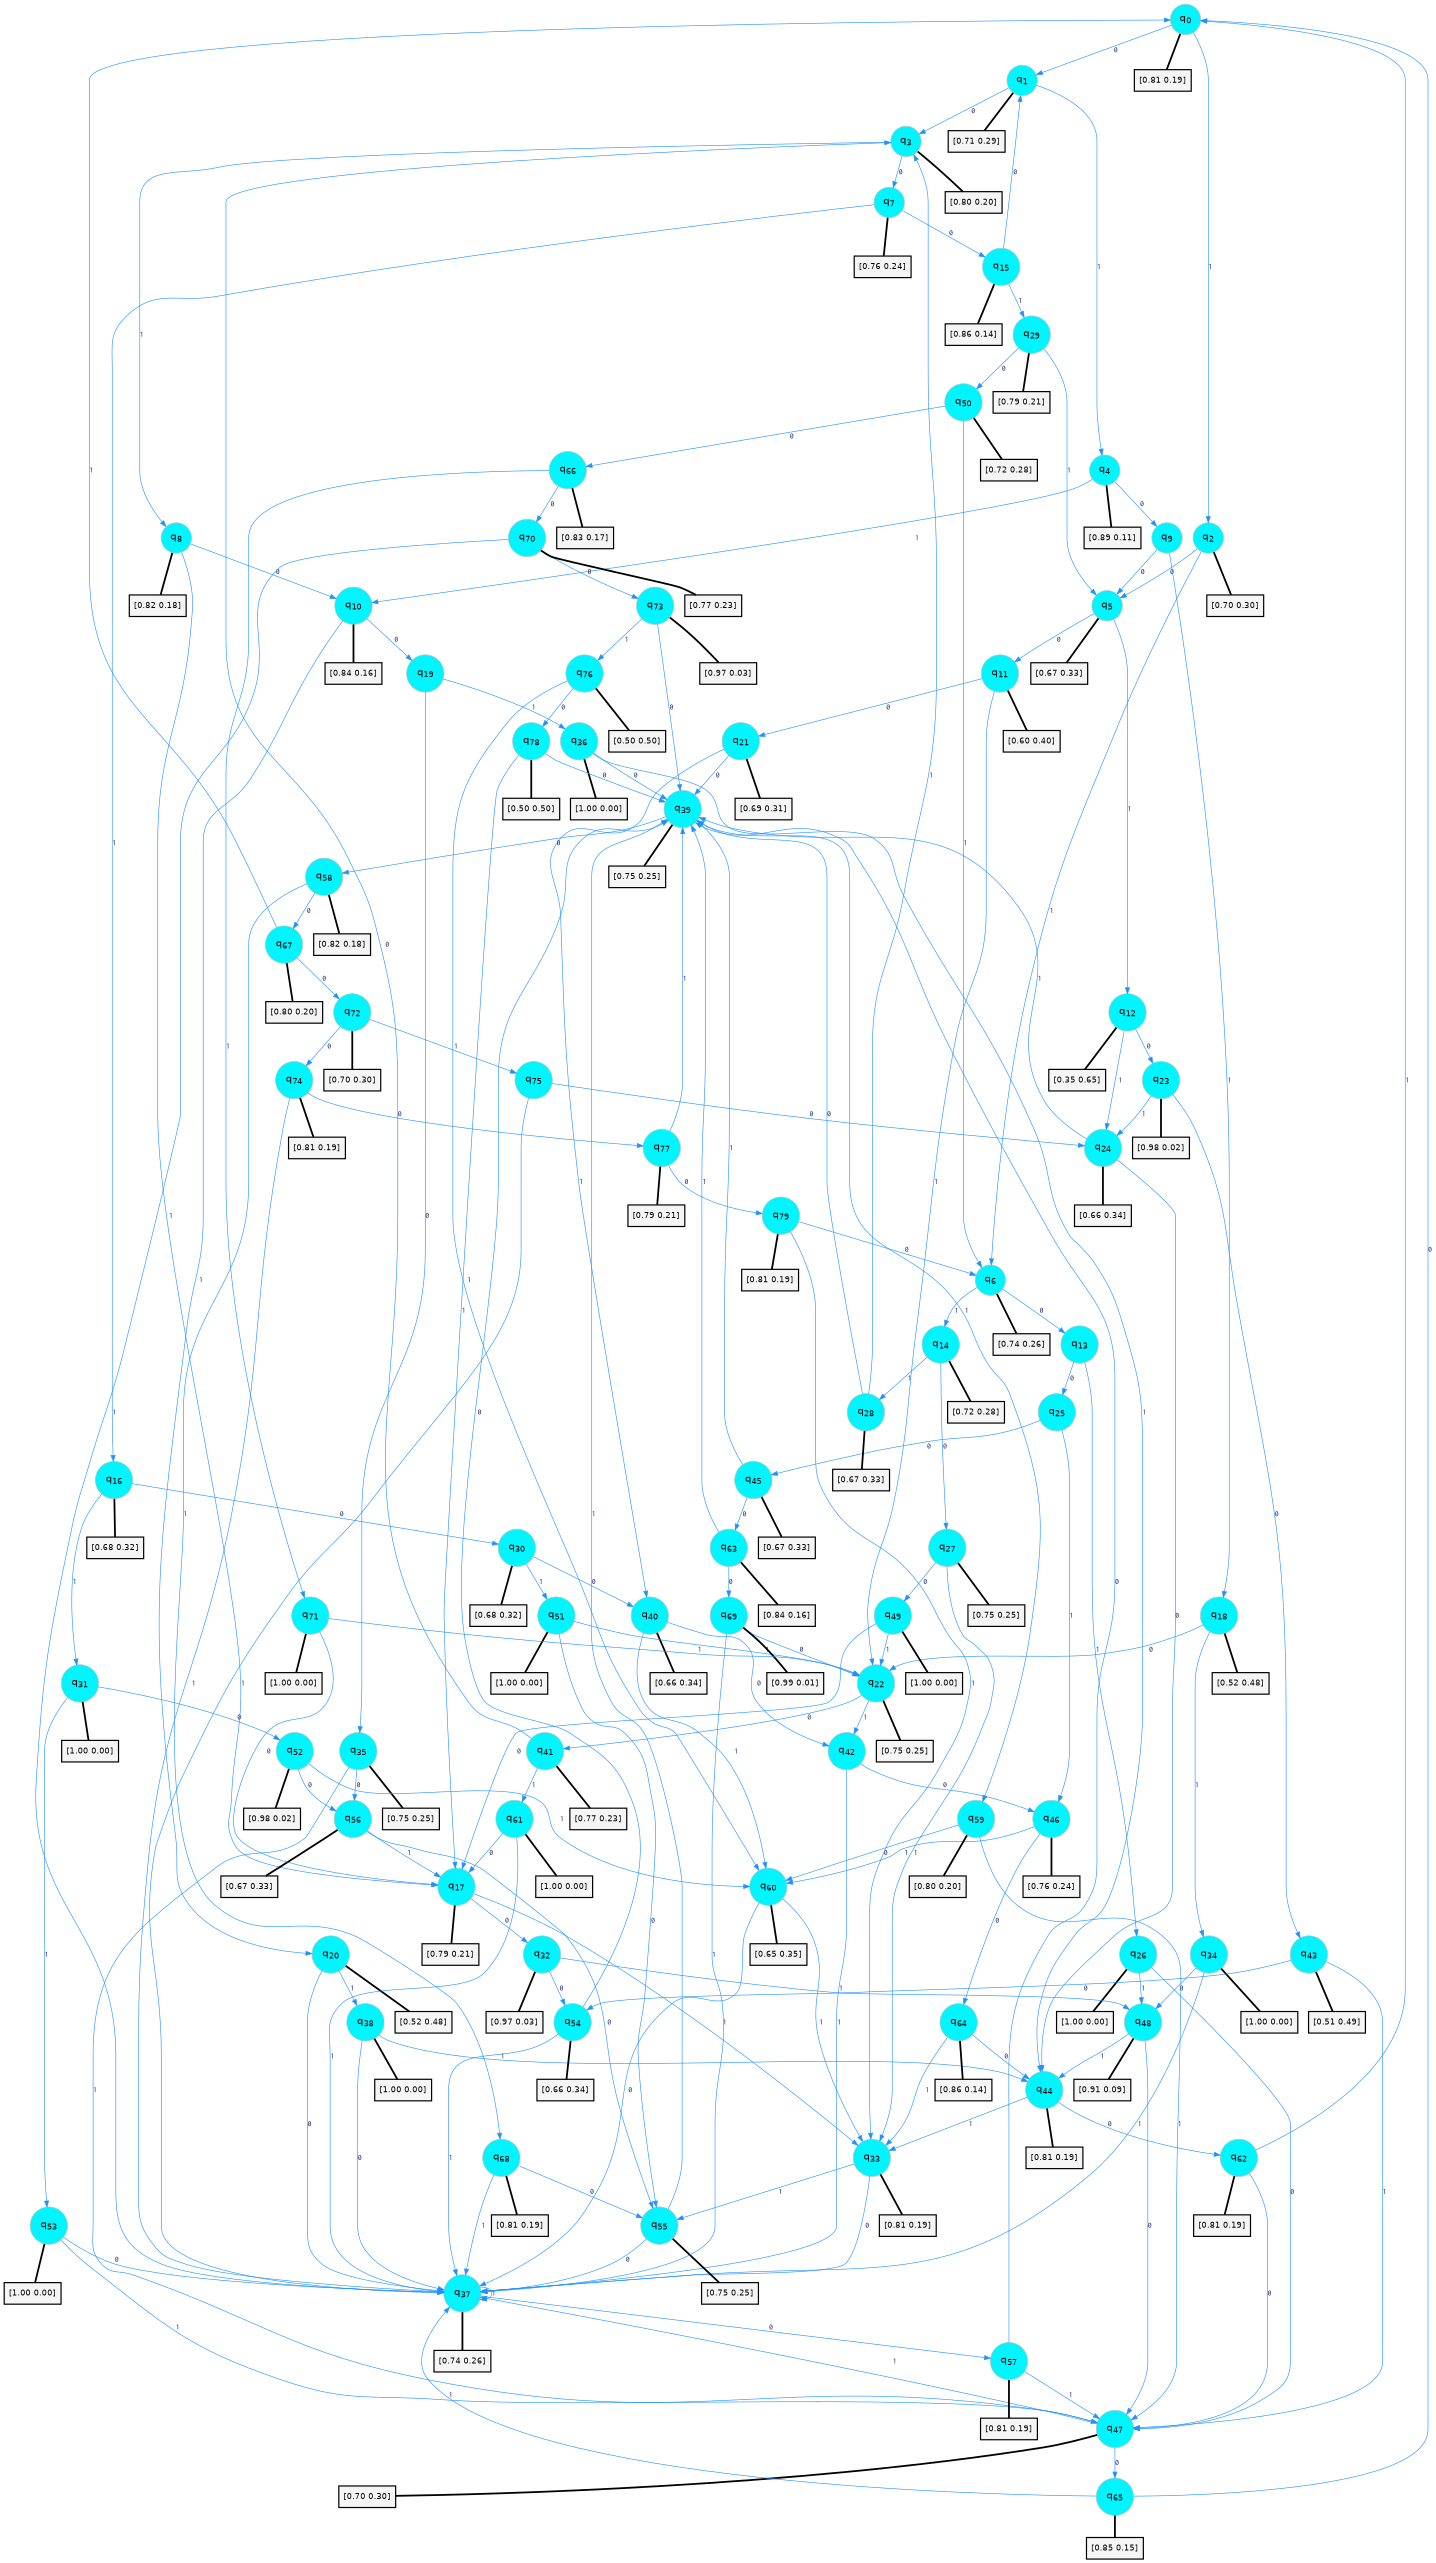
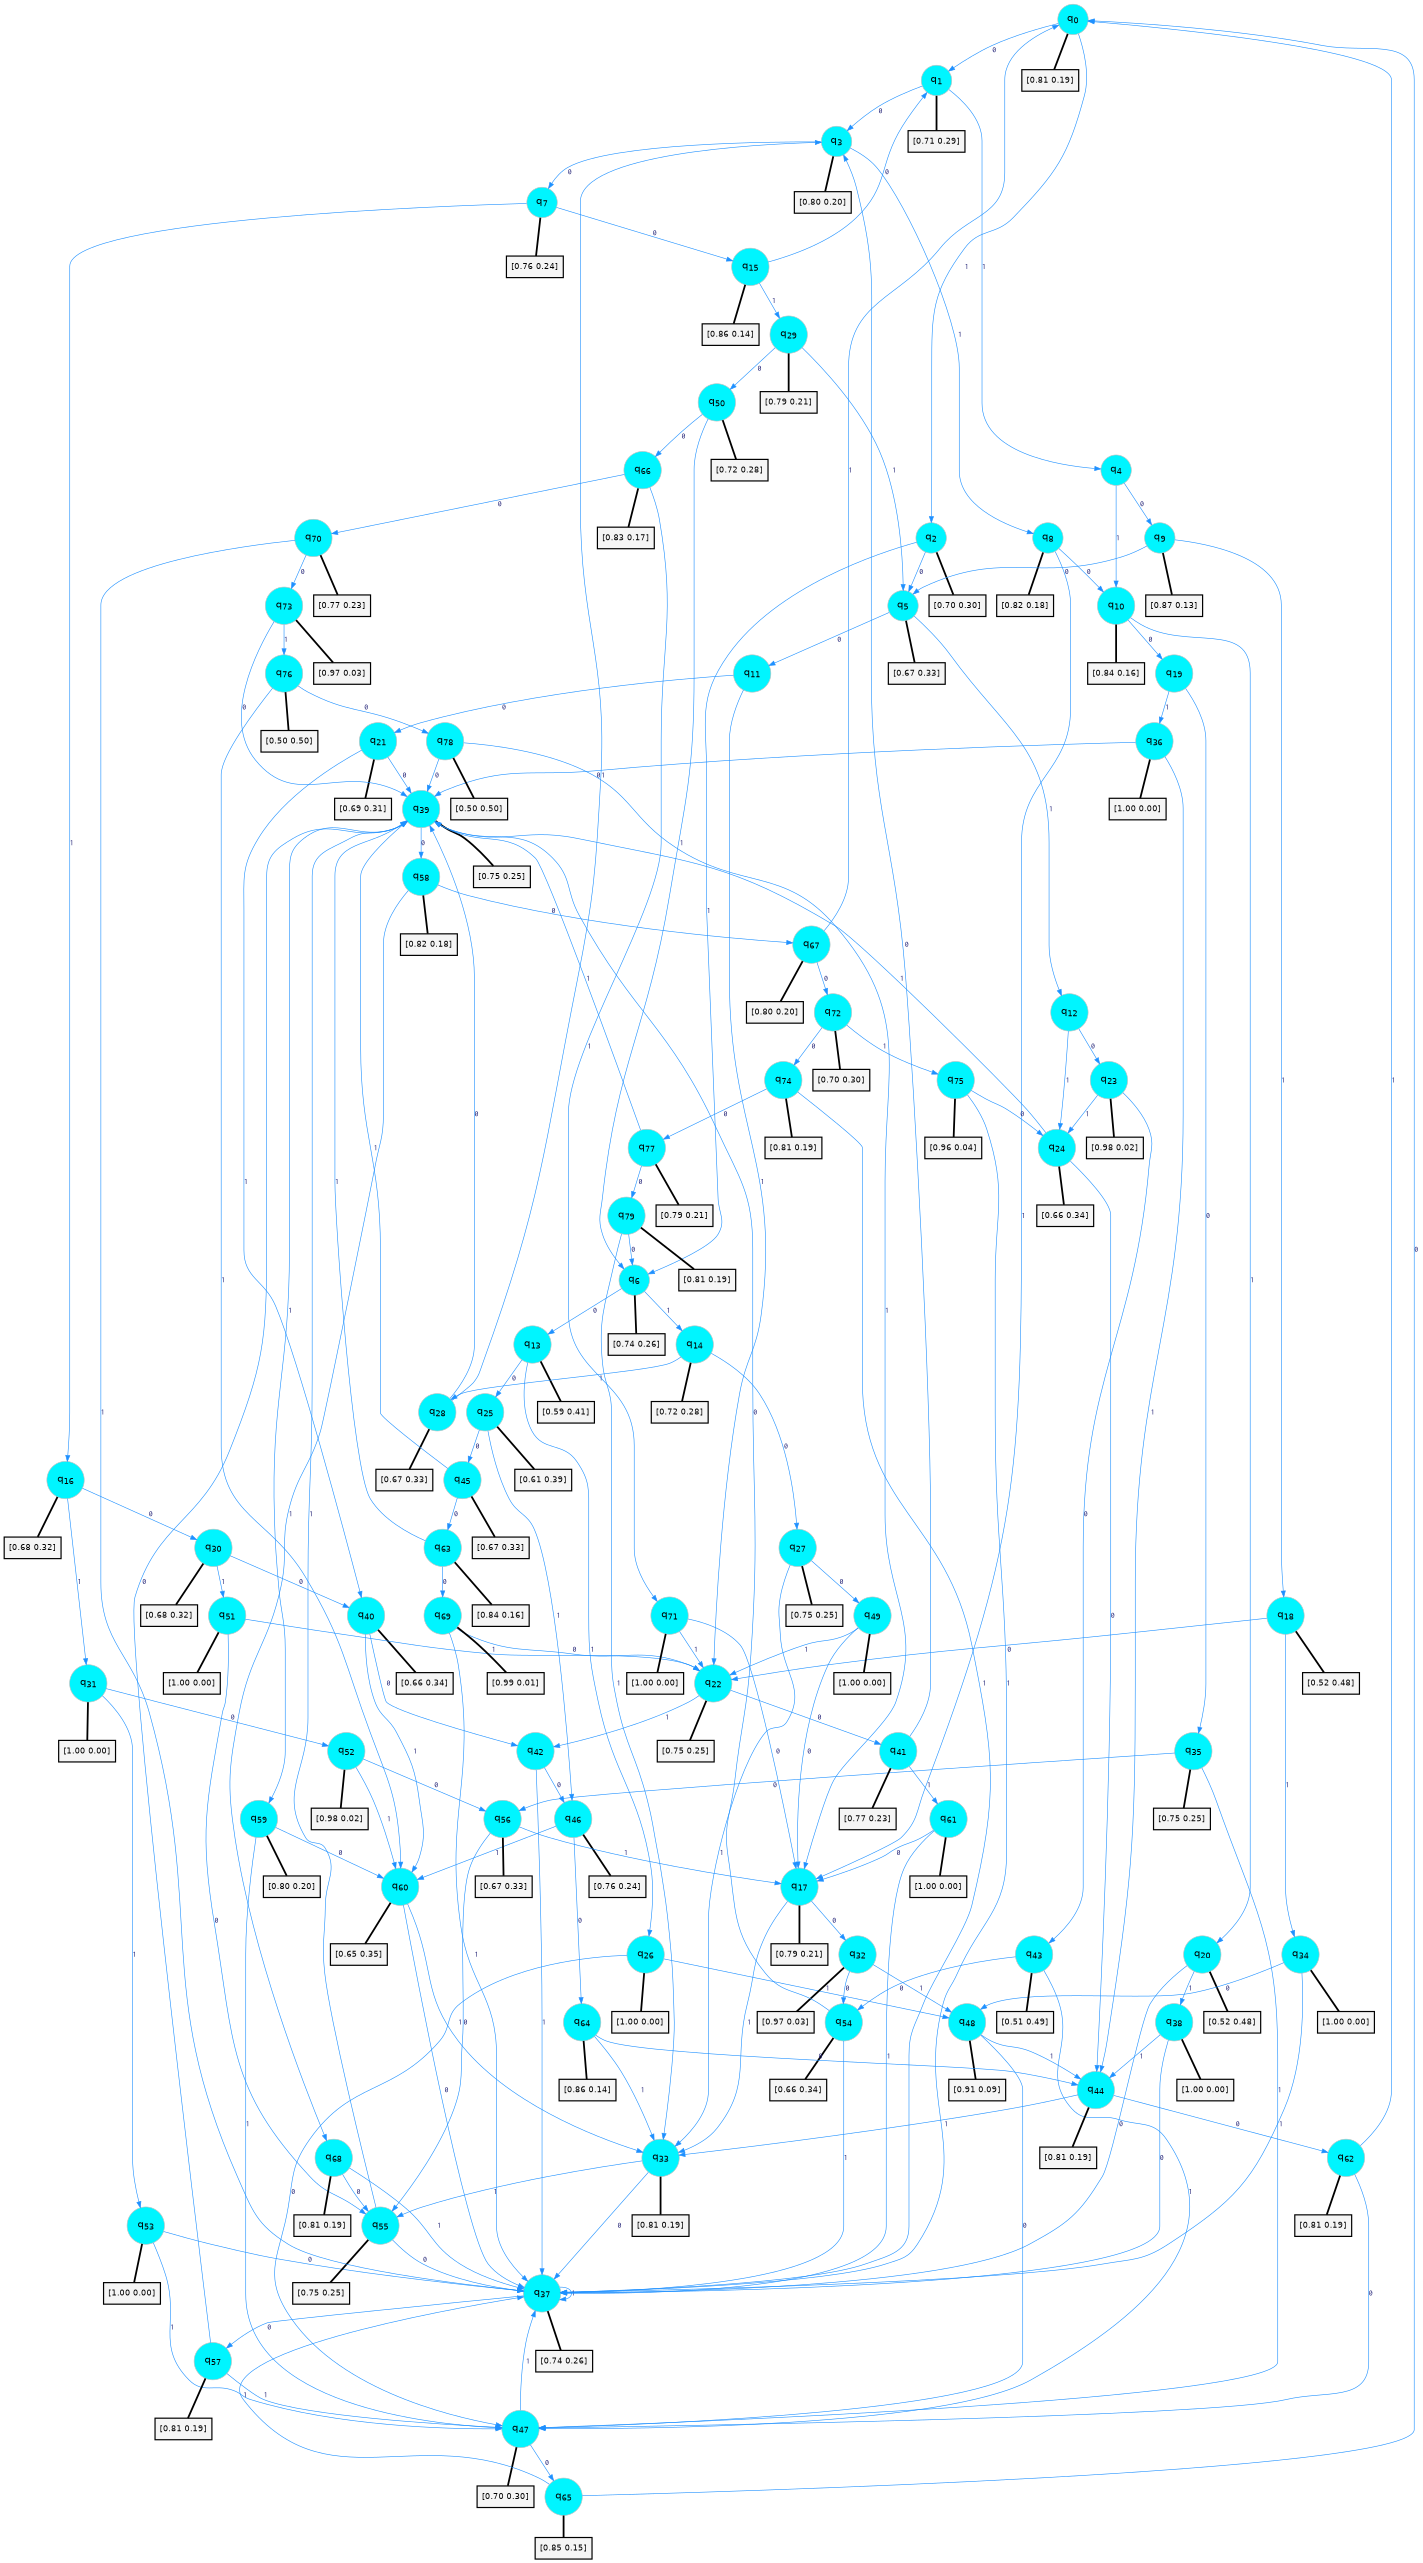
(1113, 538) -> none
none -> (1174, 606)
(1032, 741) -> none
(1077, 1080) -> none
none -> (953, 1148)
none -> (566, 1412)
none -> (543, 1480)
